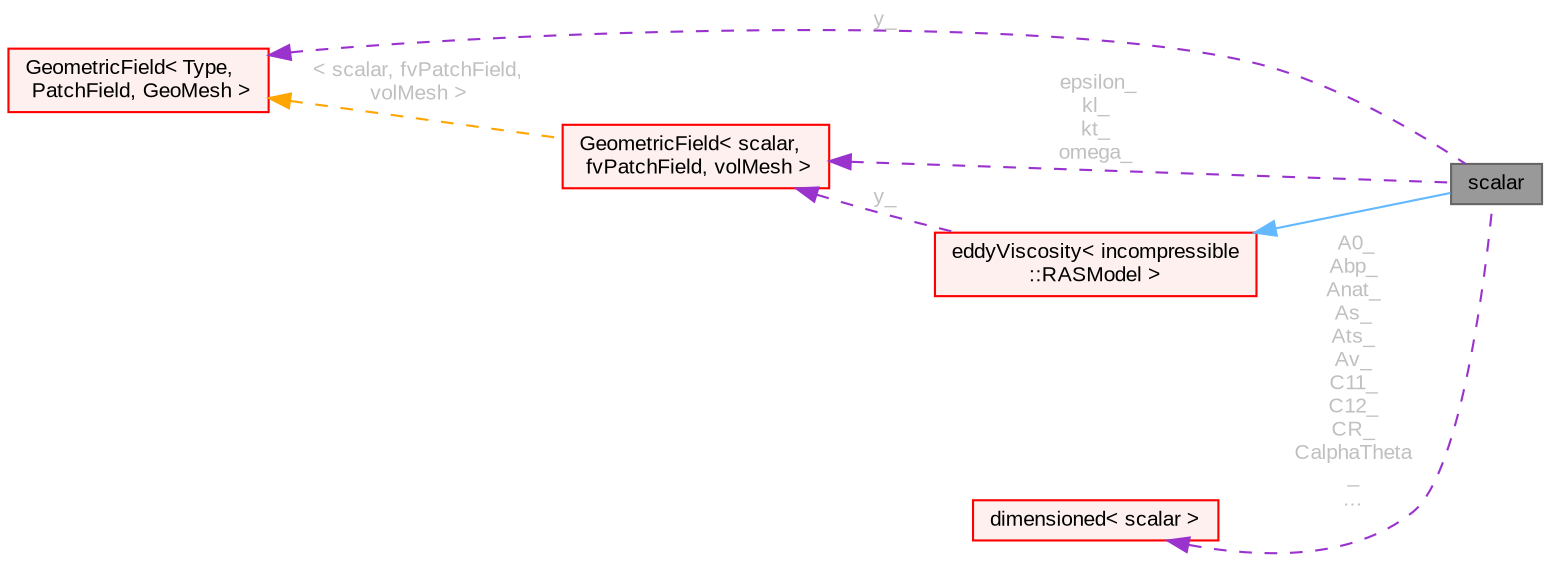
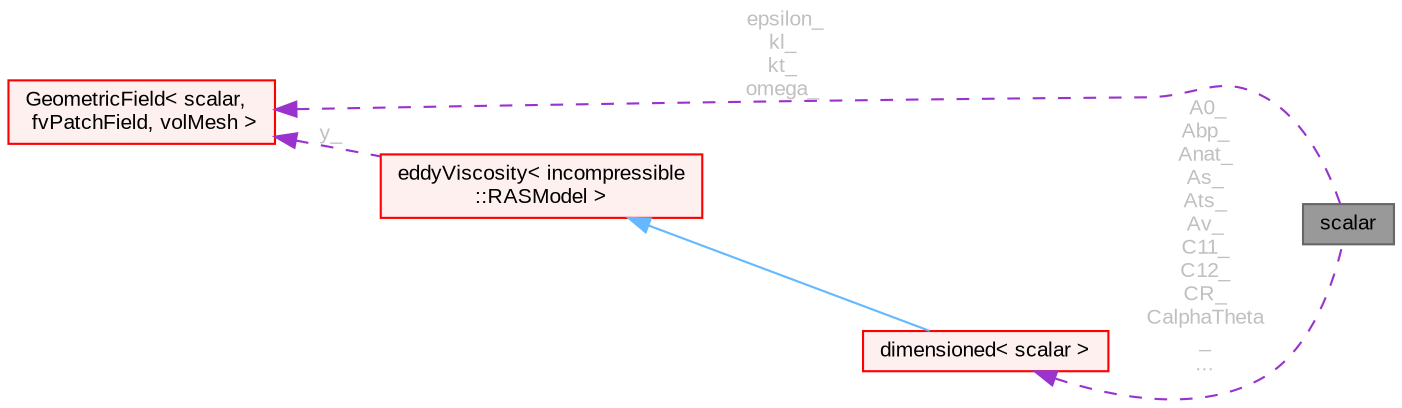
(139, 80) -> none
(1363, 211) -> (789, 278)
